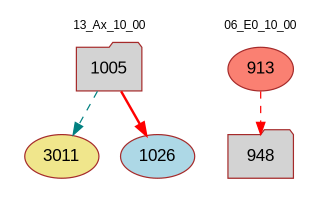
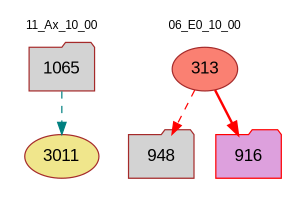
(110, 26) -> (62, 26)
(109, 69) -> (62, 69)
(261, 69) -> (205, 69)
(158, 156) -> none
none -> (249, 156)
